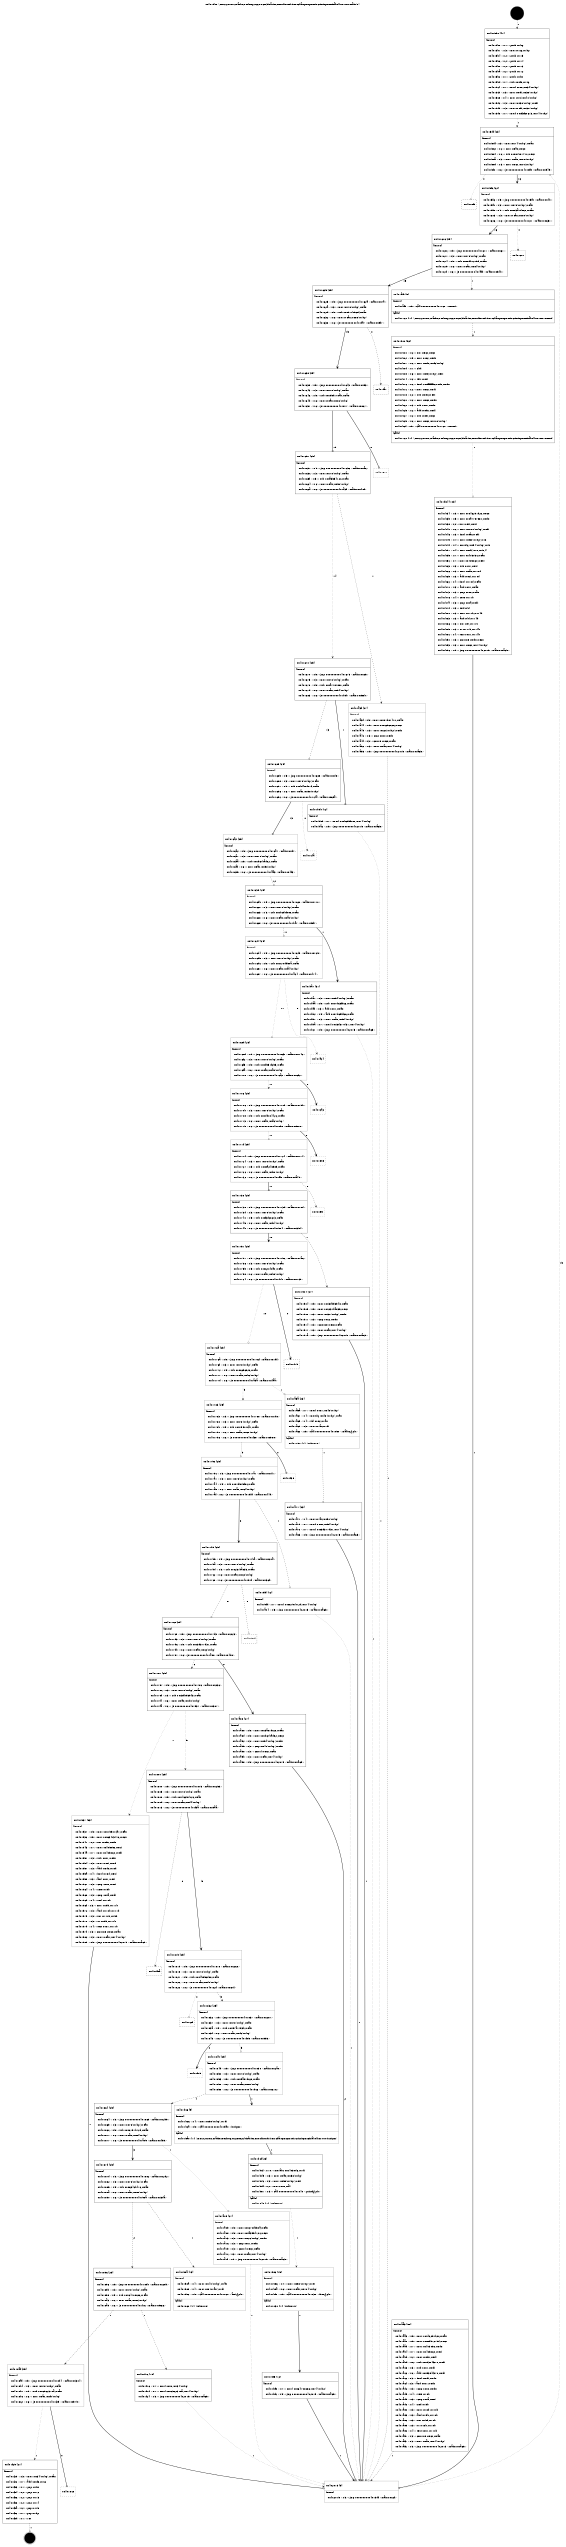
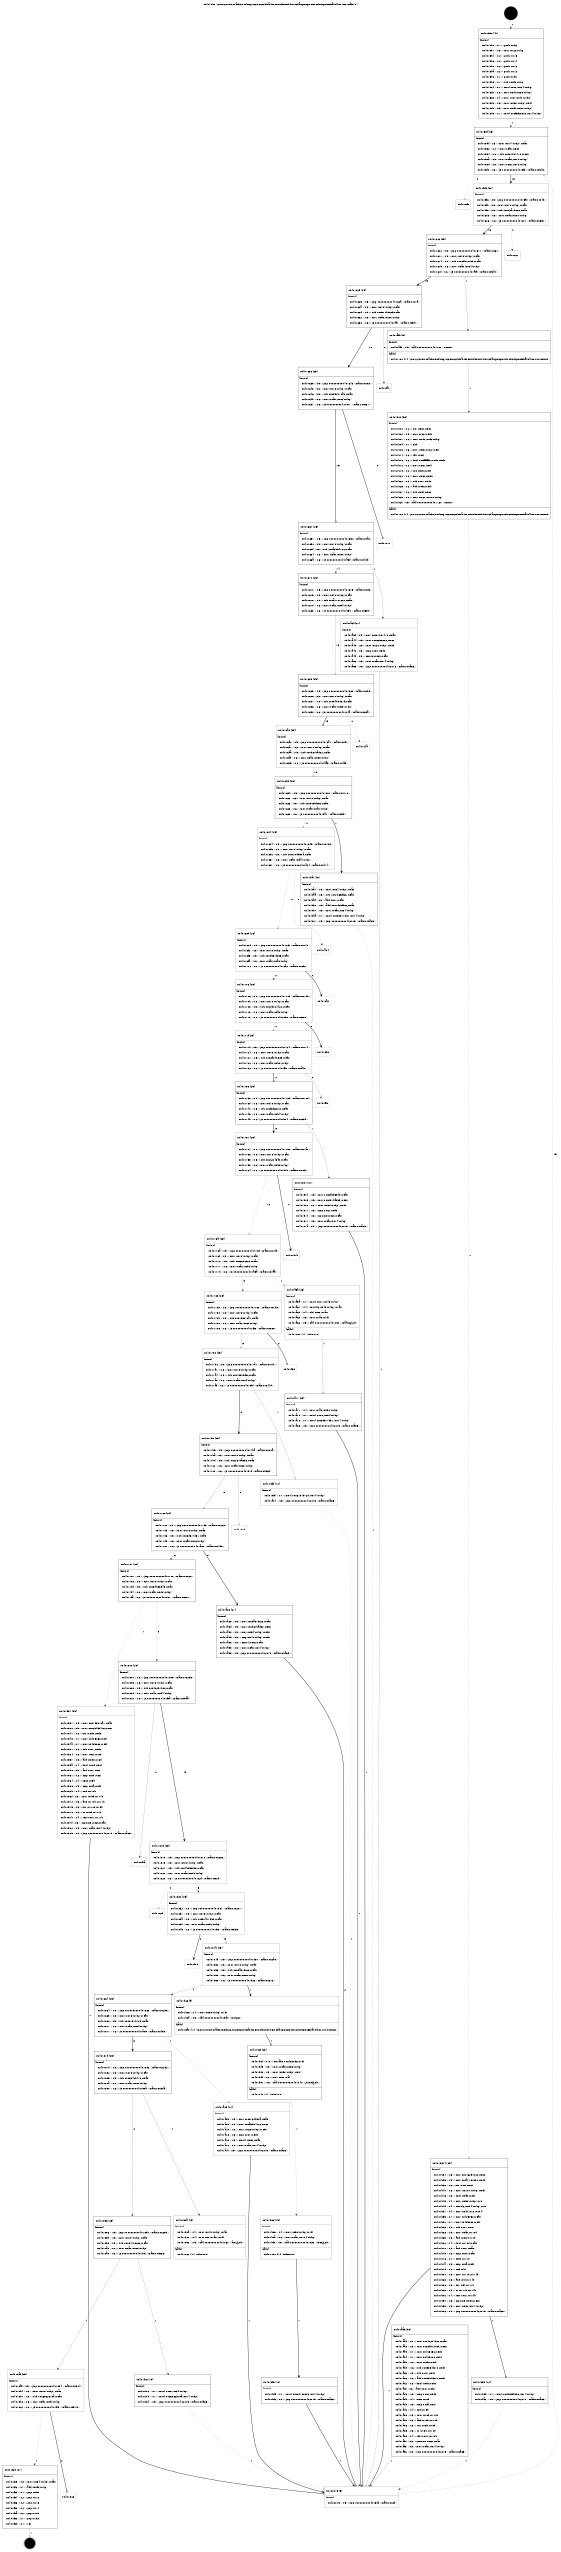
(341, 752) -> (498, 2346)
(252, 2395) -> (248, 2343)
